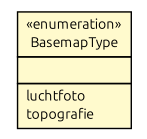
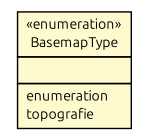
(56, 96) -> (68, 96)
